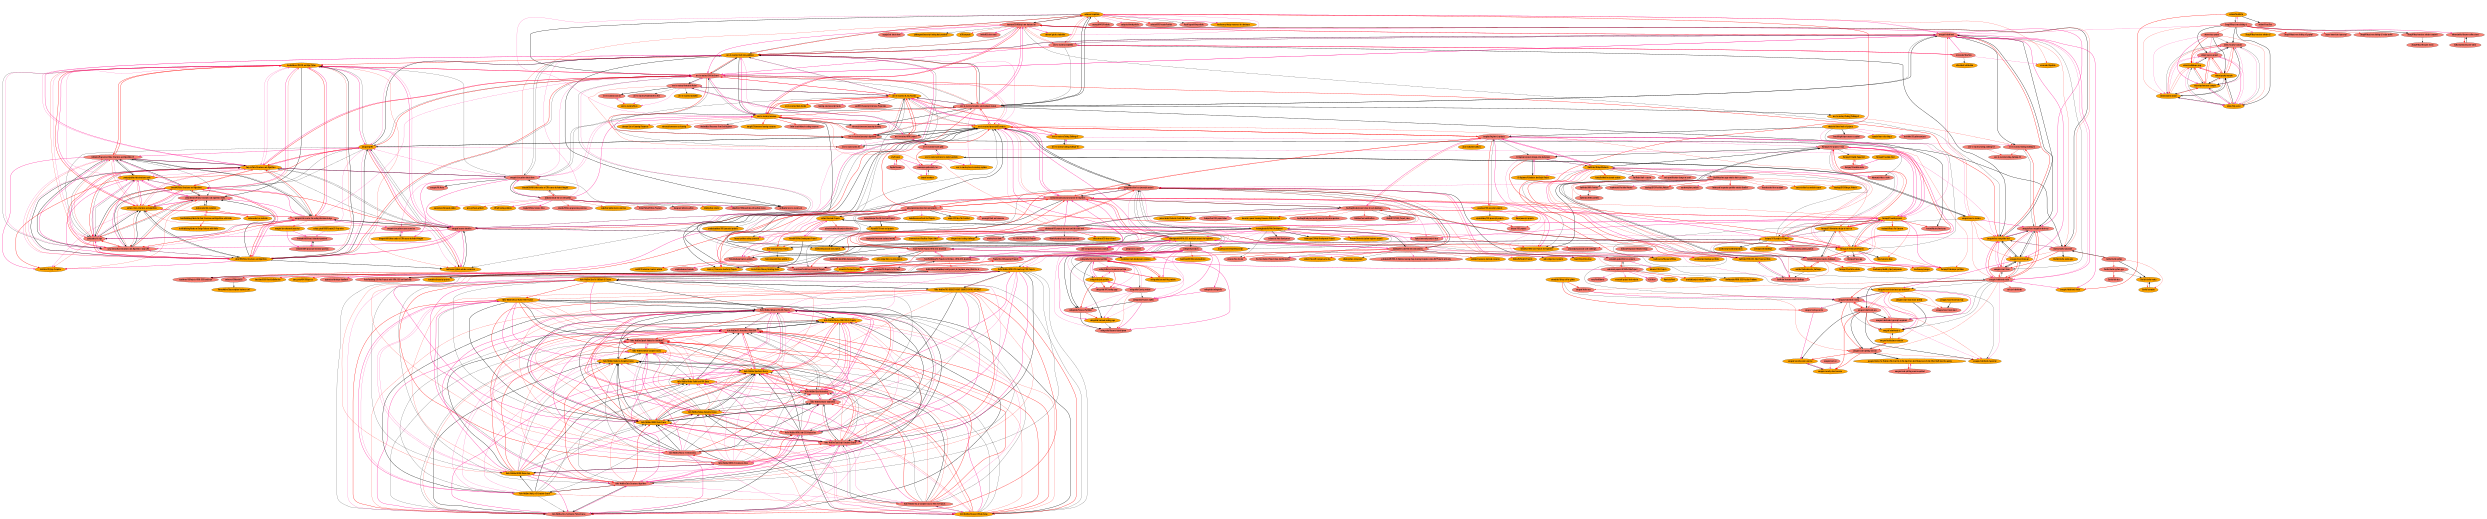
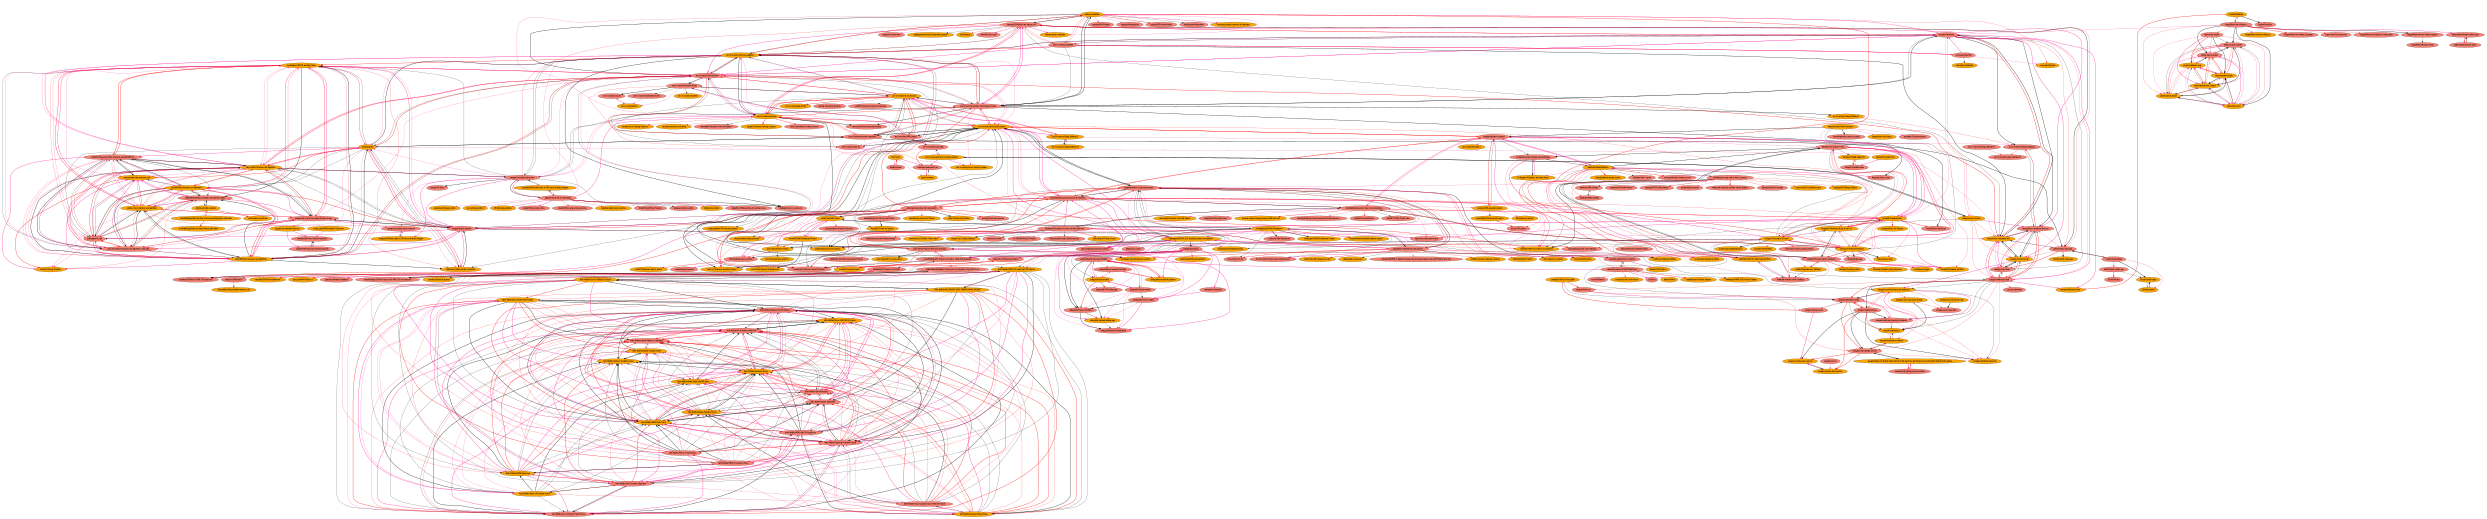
(1805, 141) -> (1805, 141)
(1124, 224) -> none
(1115, 280) -> none
